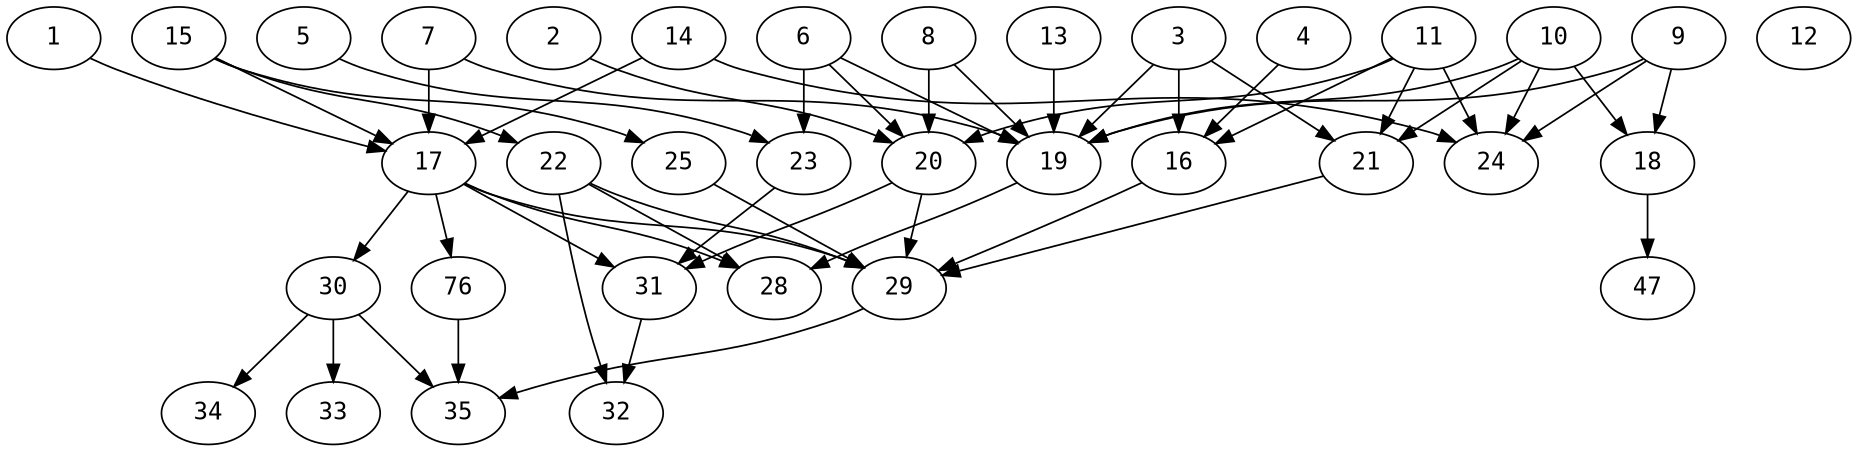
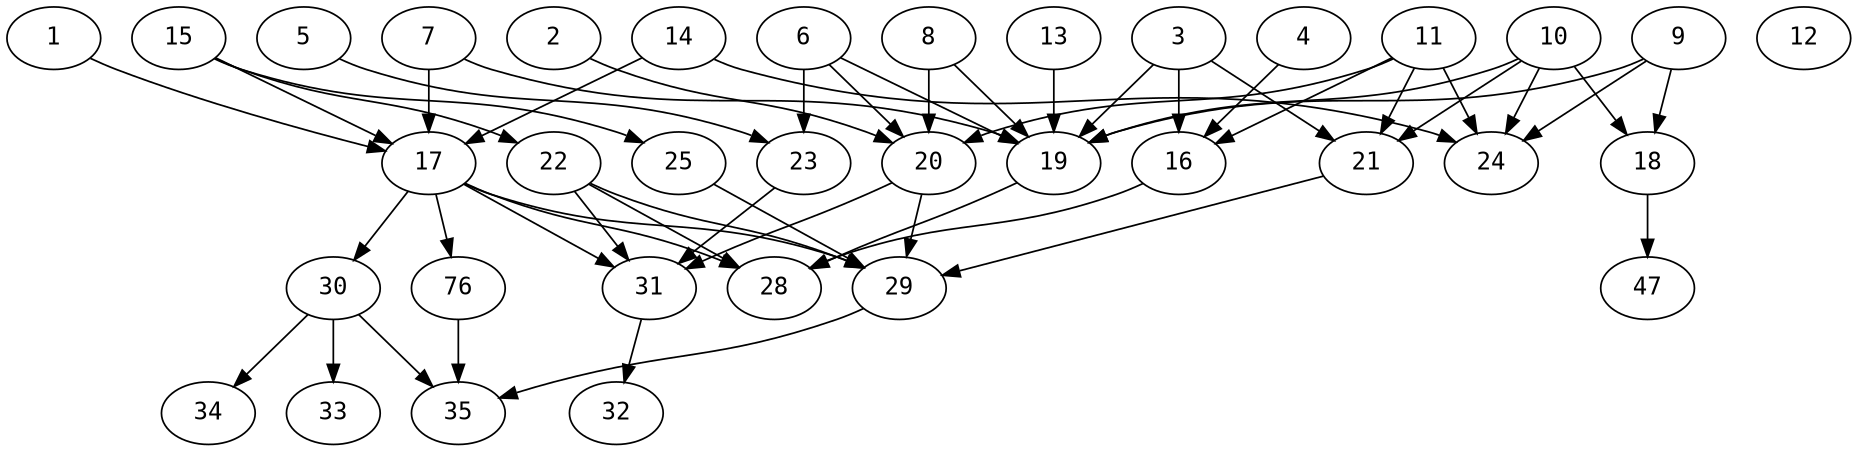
(1049, 224) -> (986, 224)
(577, 281) -> (586, 206)
